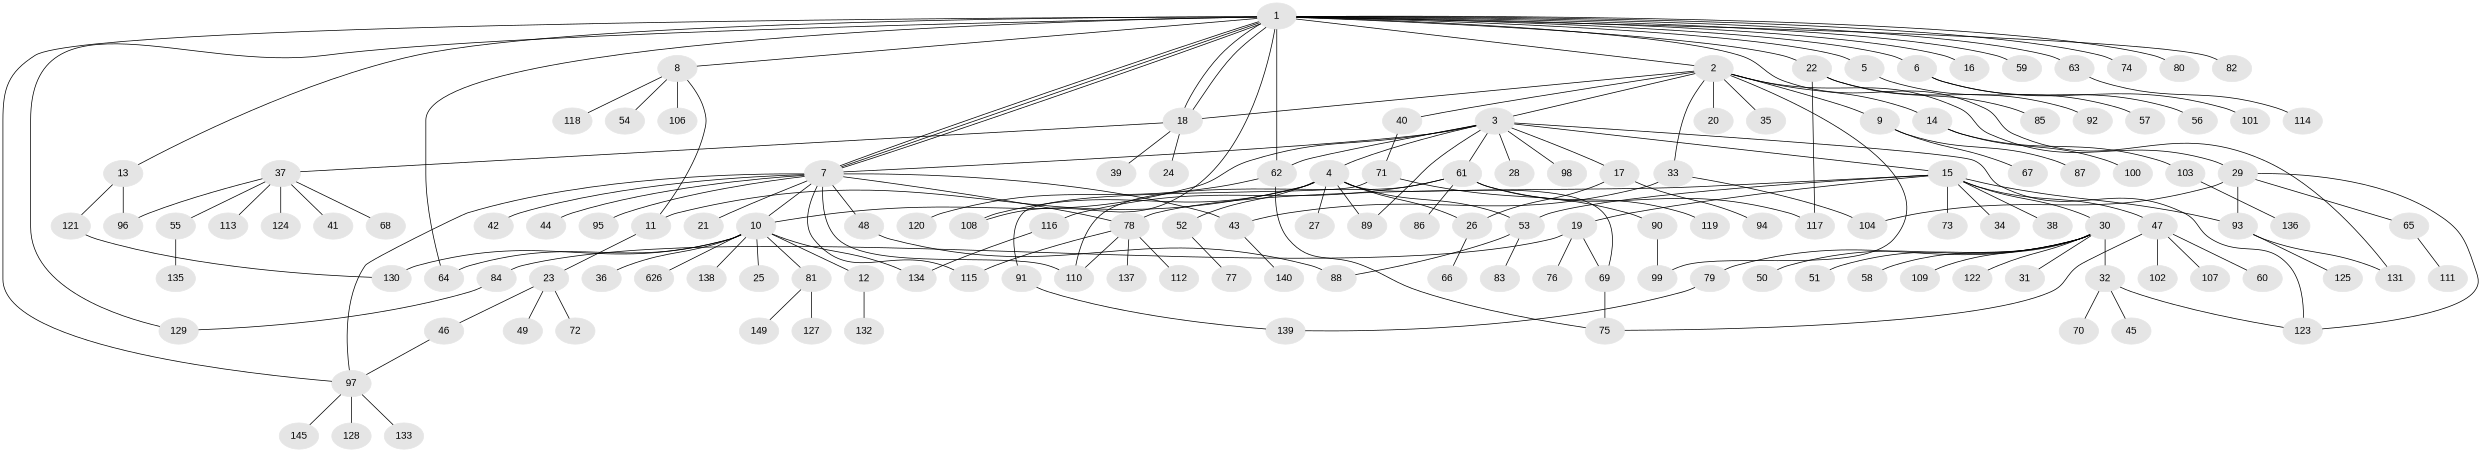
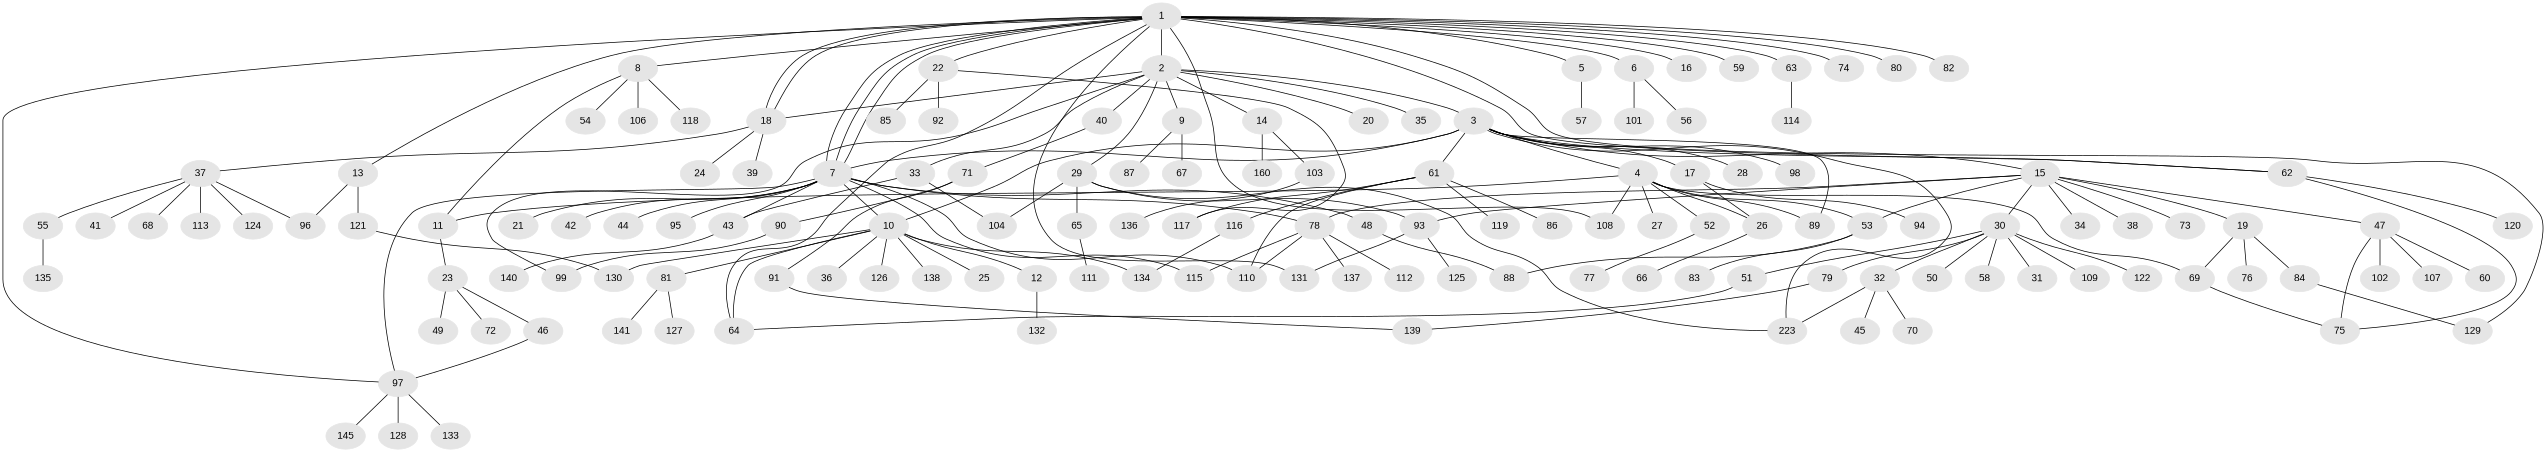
(2133, 174) -> (1262, 174)
(654, 279) -> (879, 279)
none -> (1244, 317)
(759, 331) -> (622, 331)
(2303, 331) -> (1787, 331)
